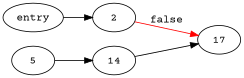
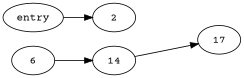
(163, 28) -> none
(33, 60) -> (33, 60)
